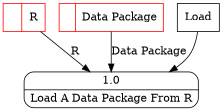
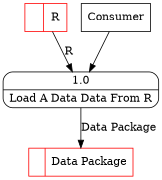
(198, 18) -> (116, 18)
(111, 48) -> (81, 124)
(111, 98) -> (81, 98)
